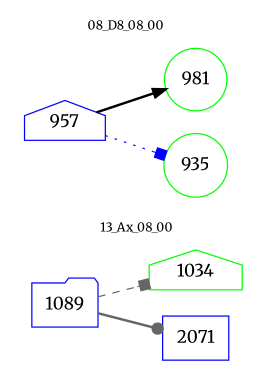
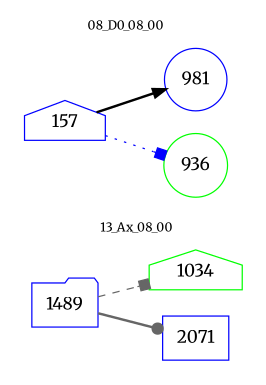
(126, 26) -> (126, 26)
(196, 80) -> (196, 80)
(65, 123) -> (65, 123)
(196, 165) -> (196, 165)
(65, 305) -> (65, 305)
